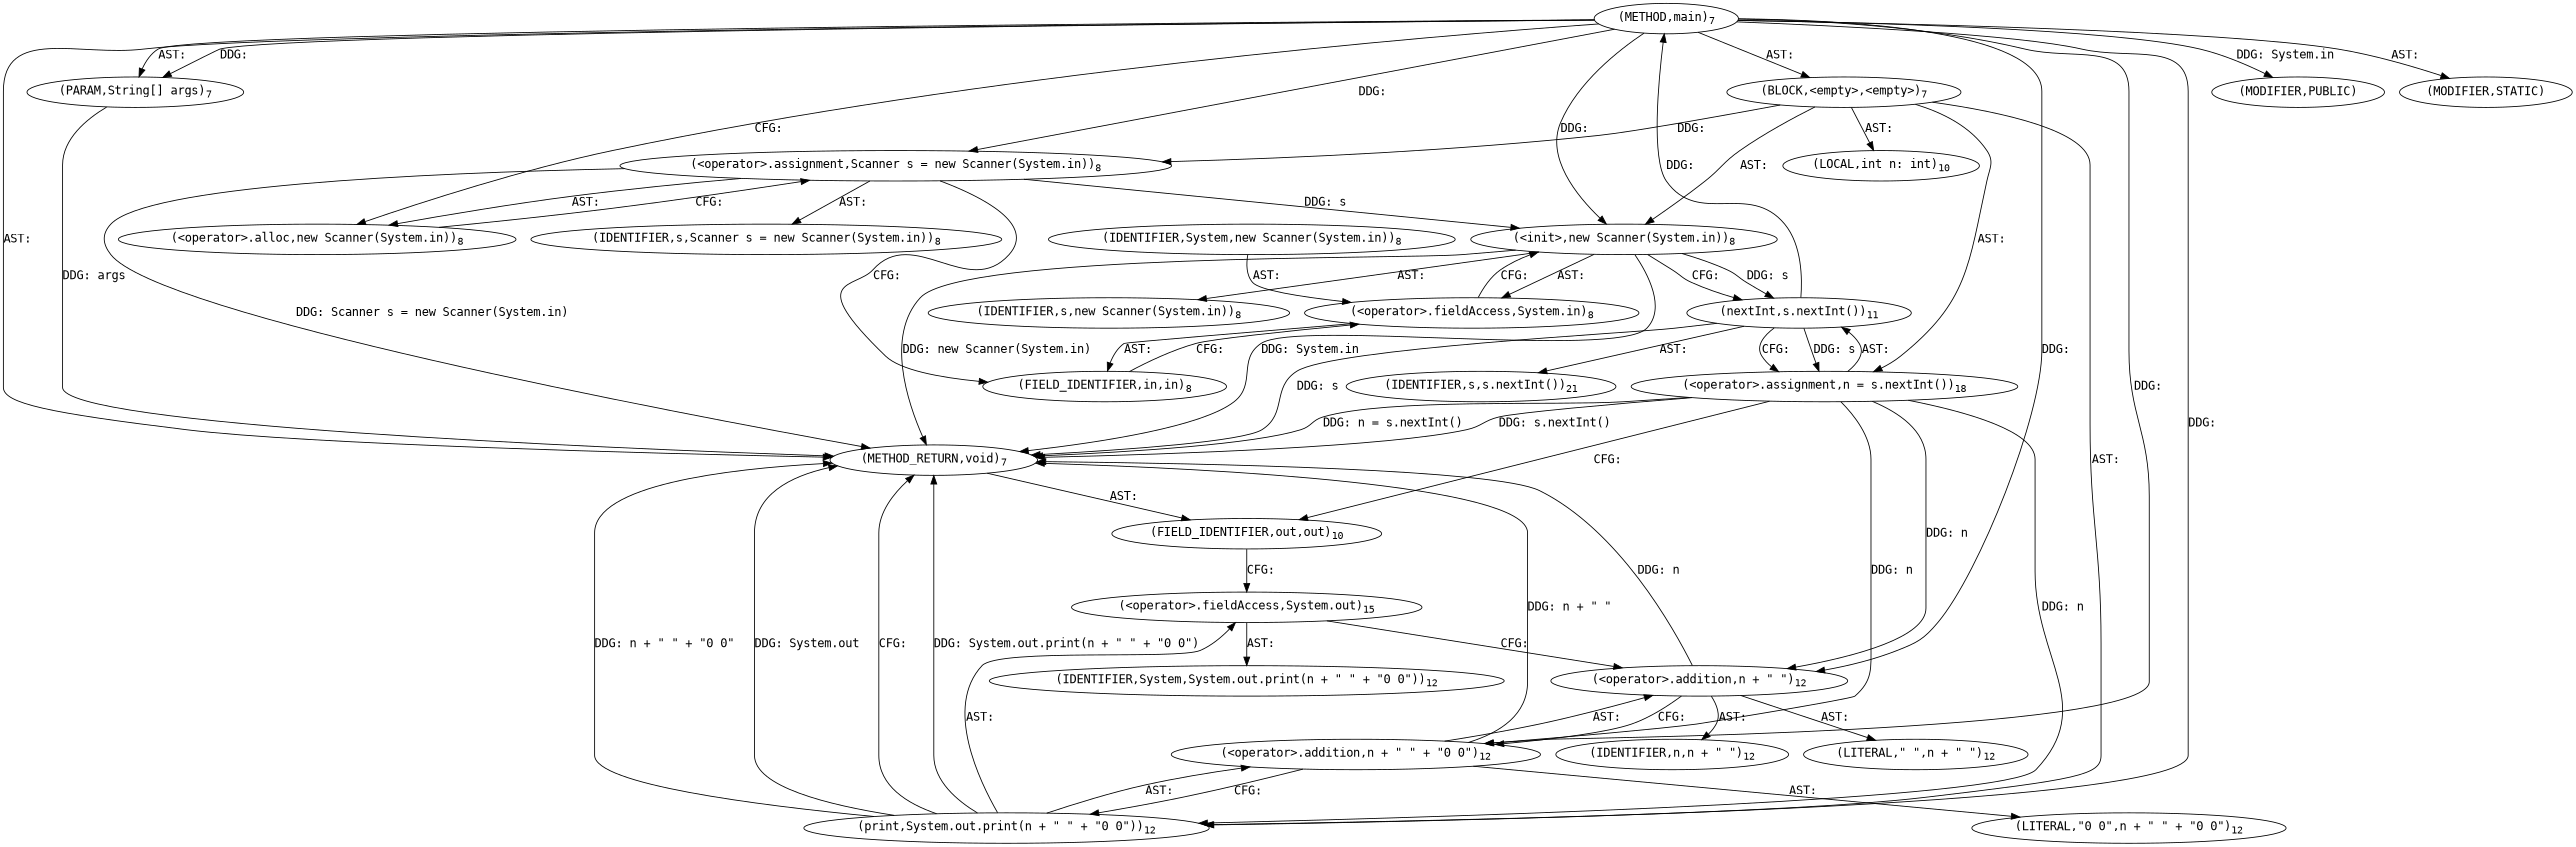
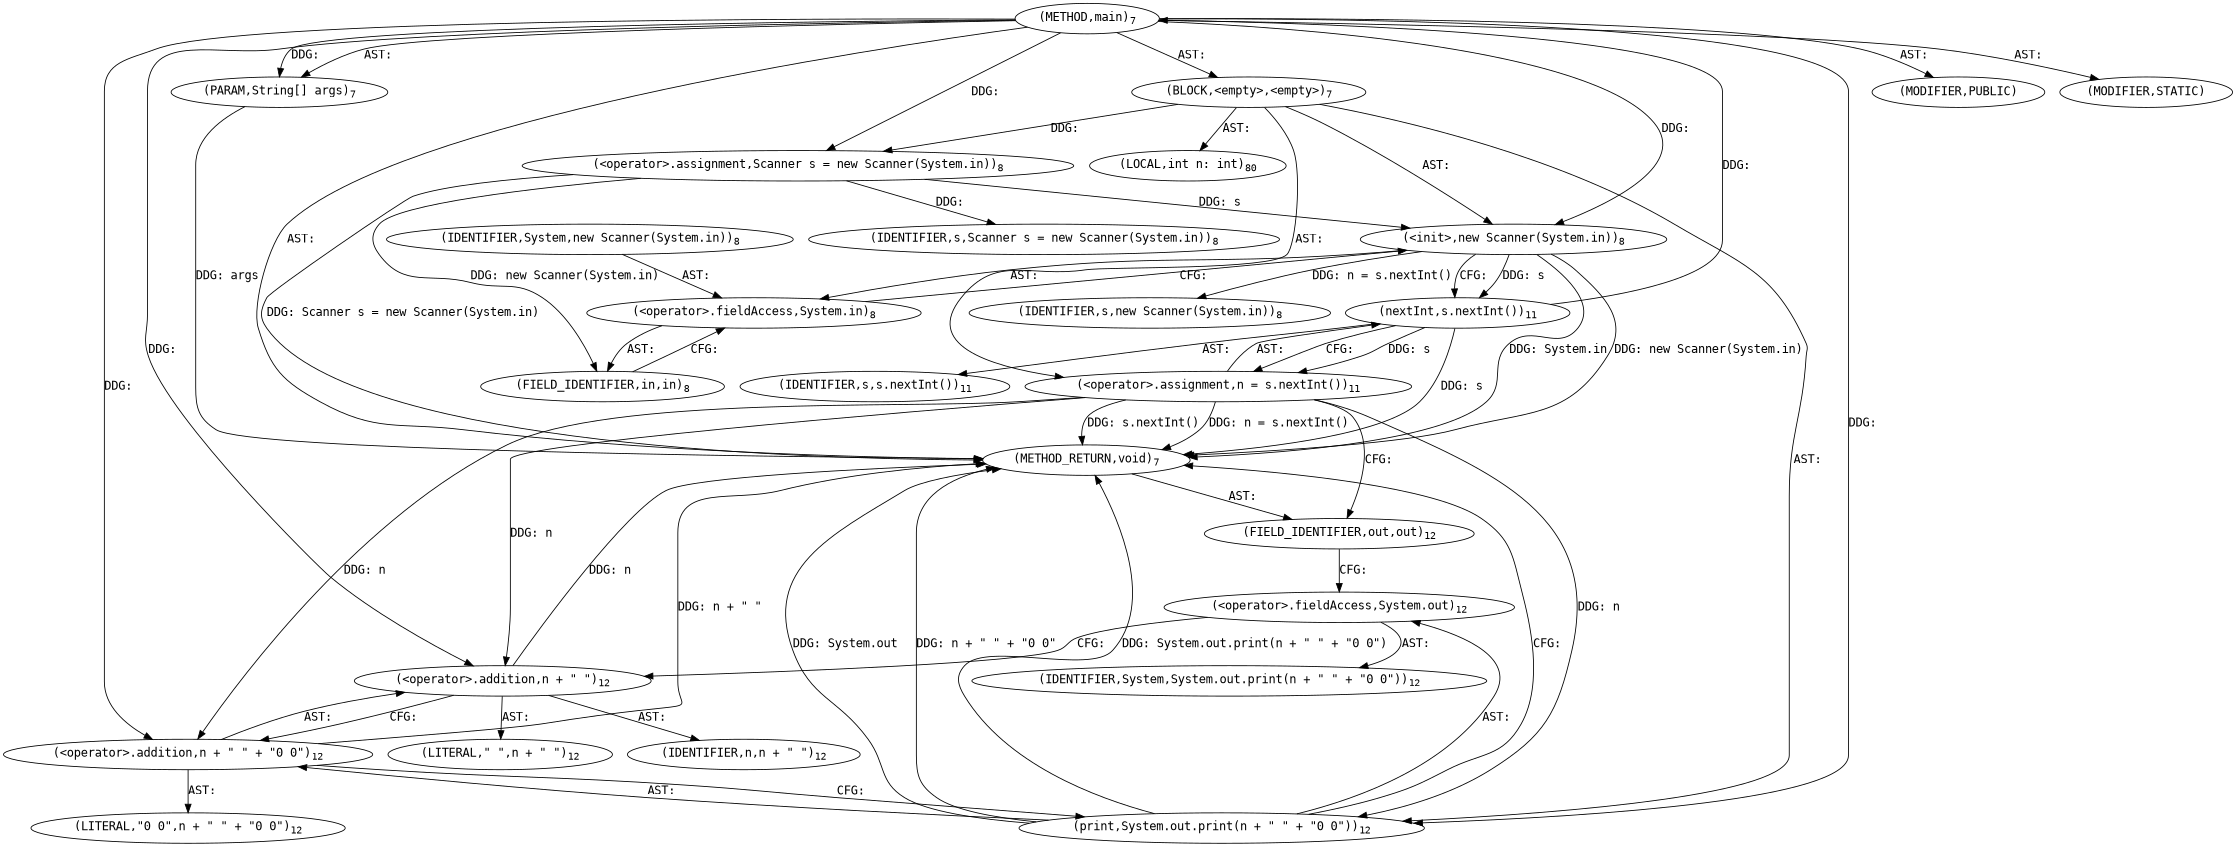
(2285, 55) -> (1918, 55)
(1944, 165) -> (1251, 165)
(857, 203) -> (954, 203)
(317, 239) -> none
(891, 276) -> (565, 276)
(1415, 276) -> (1382, 276)
(1572, 385) -> (966, 385)
(1961, 385) -> (1355, 385)
(1338, 532) -> (1430, 532)
(1369, 606) -> (1461, 606)
